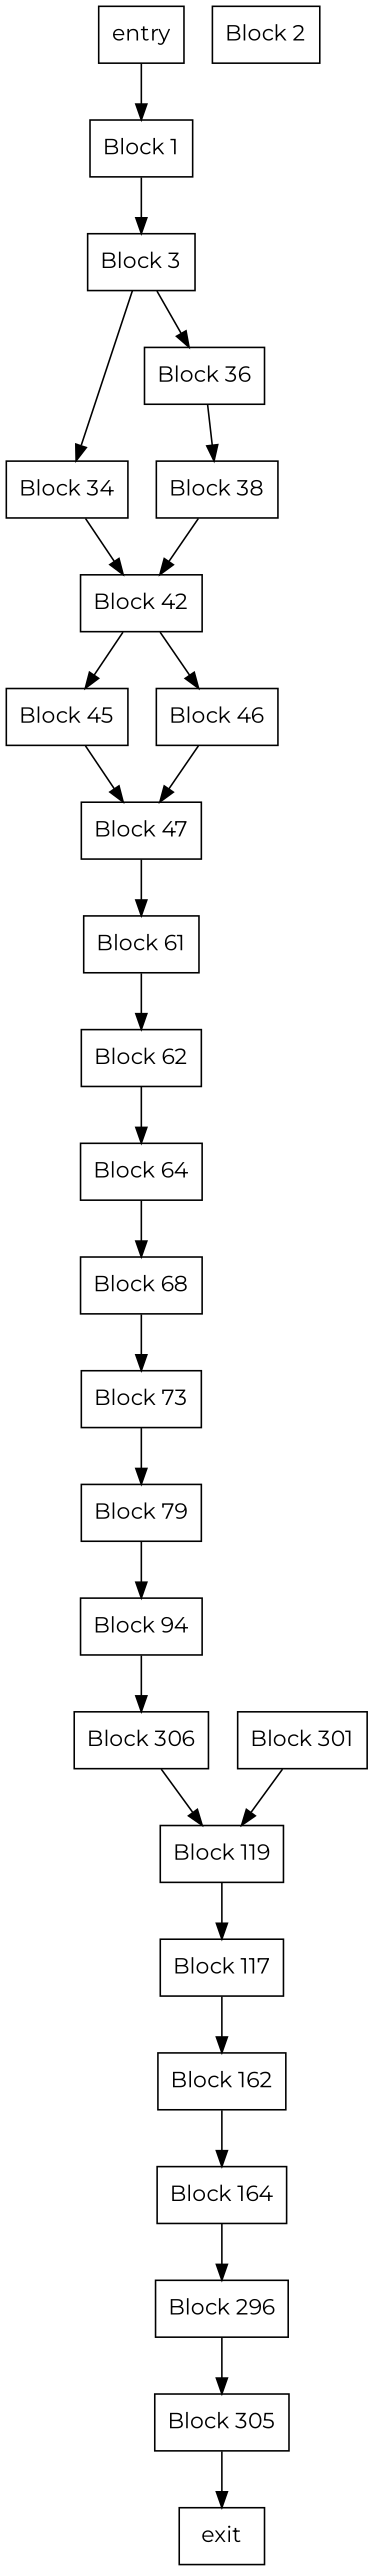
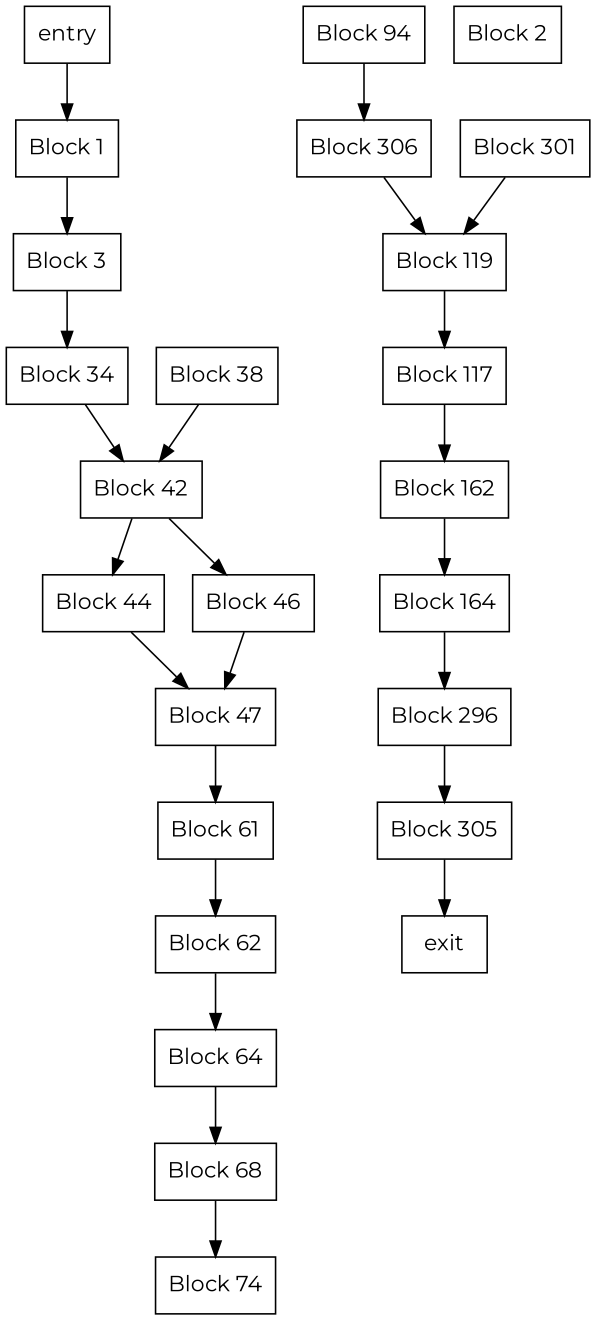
(205, 376) -> none
(67, 717) -> (103, 603)
(141, 1399) -> (216, 1285)
(141, 1513) -> none
